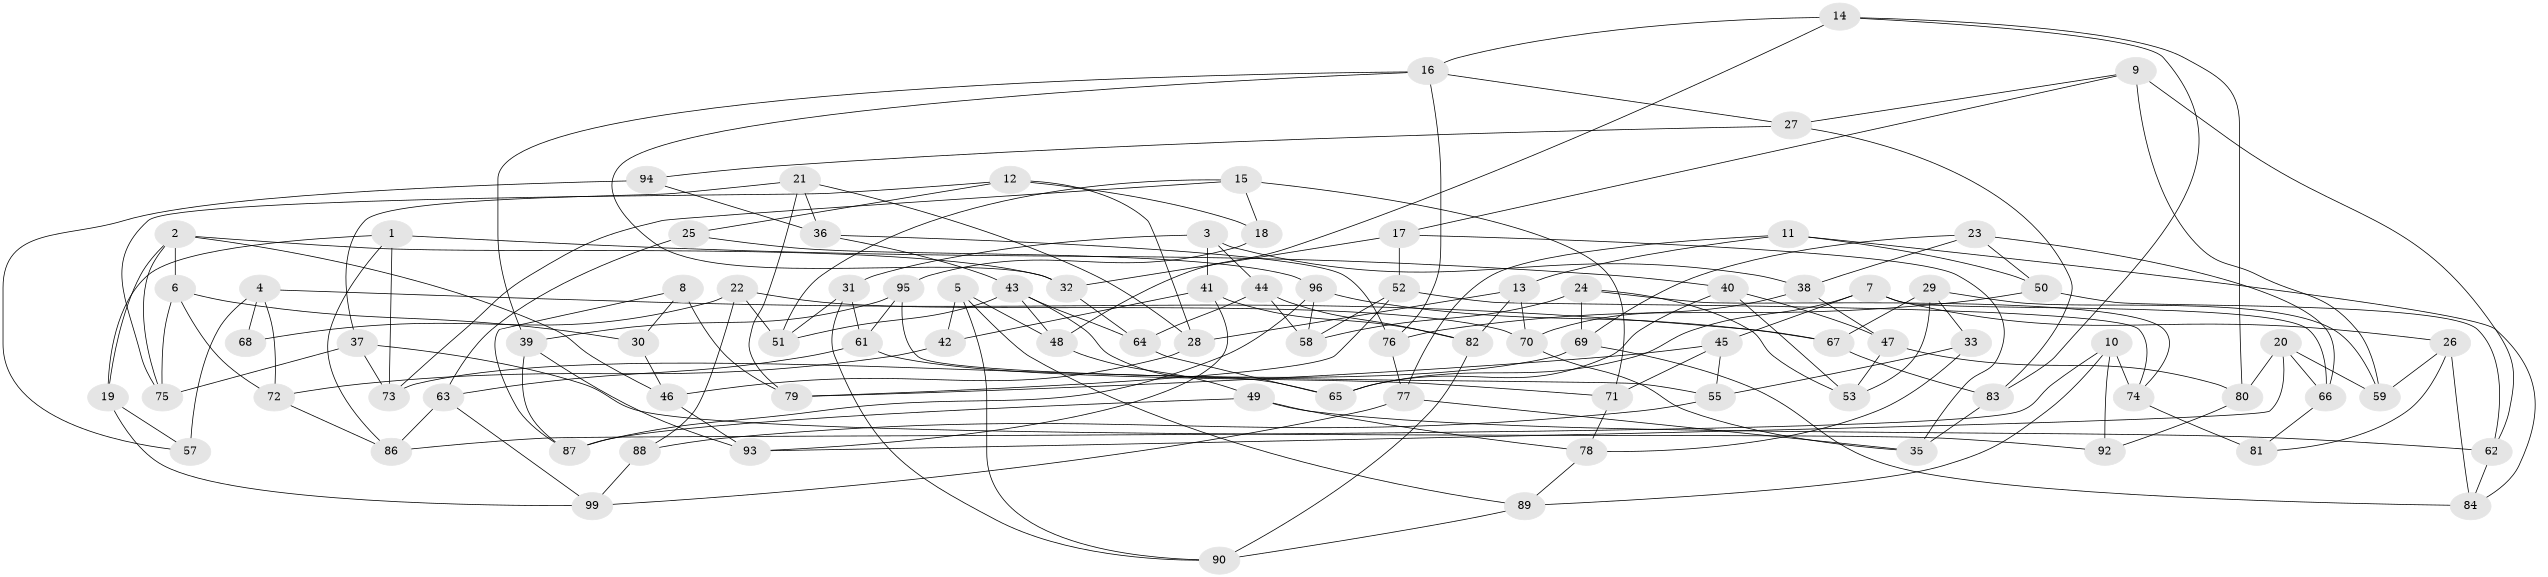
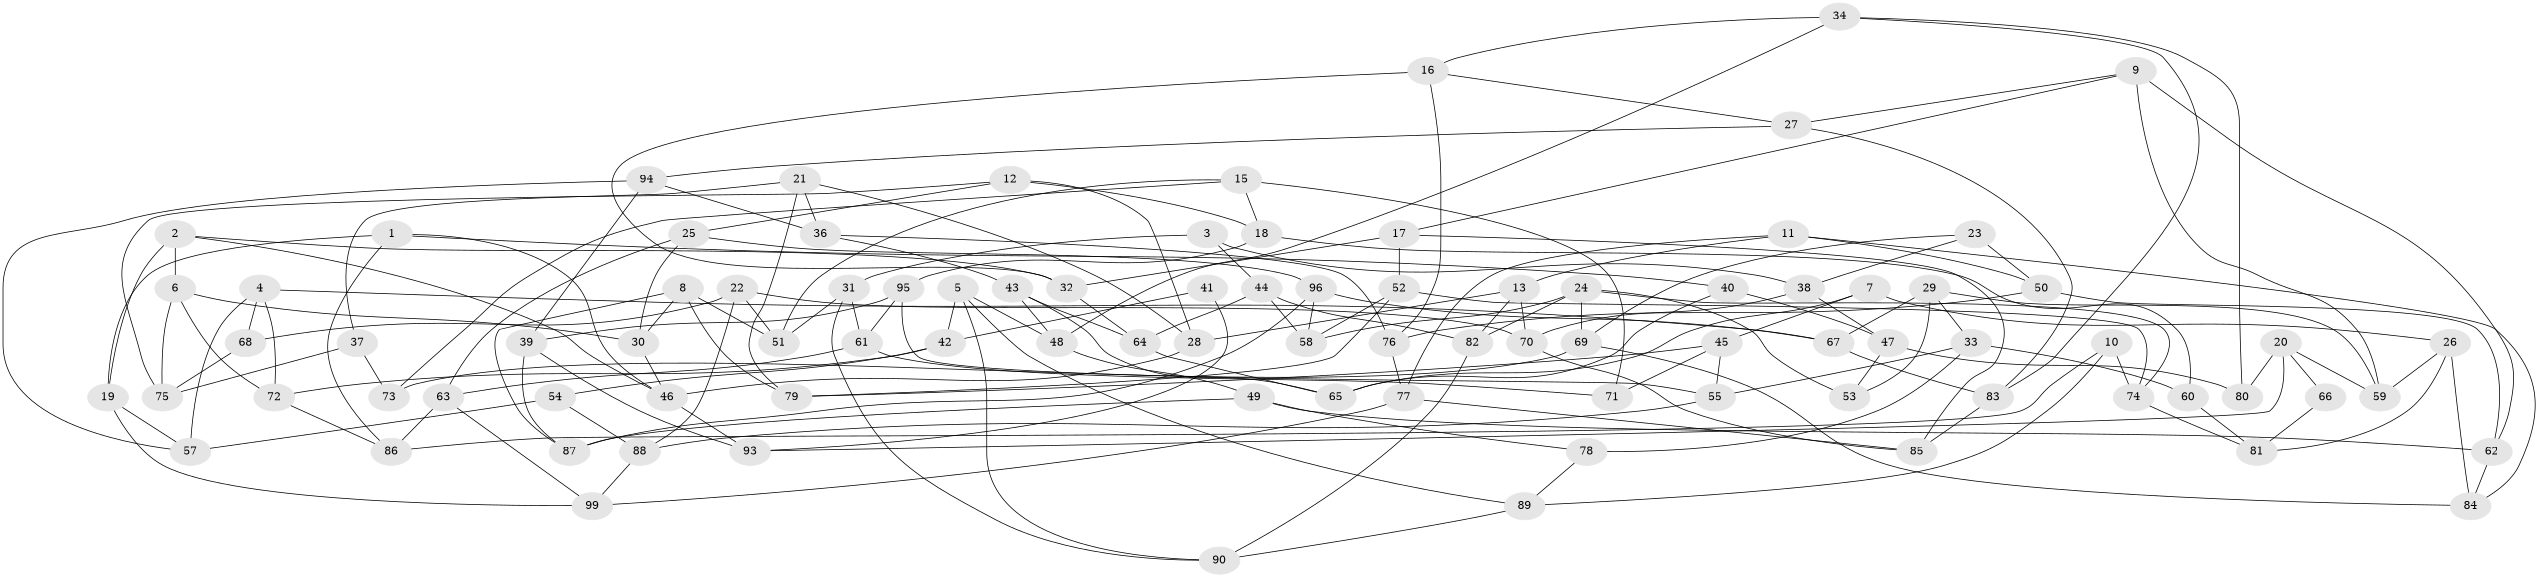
(1840, 17) -> (1840, 17)
(867, 93) -> (587, 261)
(1207, 261) -> none
(2194, 272) -> none
none -> (652, 284)
(2151, 310) -> none
(391, 312) -> (560, 271)
(144, 313) -> (208, 368)
(1303, 317) -> (1540, 309)
(893, 320) -> (726, 313)
(1789, 343) -> none
none -> (555, 397)
none -> (2188, 397)
(1600, 423) -> none
(1917, 452) -> (1917, 452)
(2105, 452) -> none
